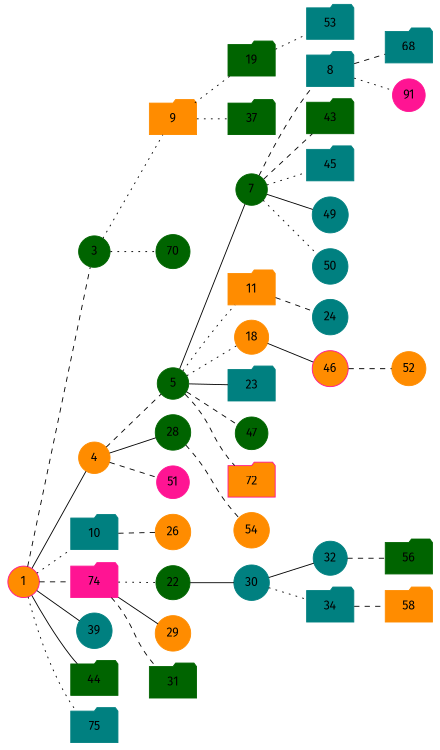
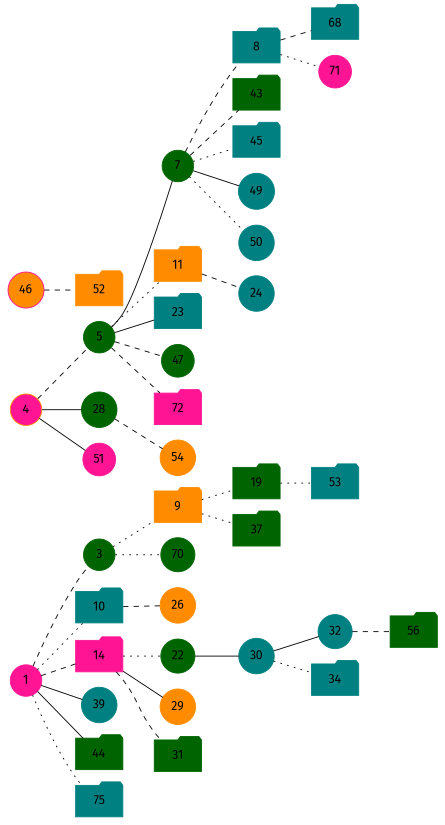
(409, 95) -> (335, 72)
(252, 337) -> none
(409, 369) -> (99, 290)
(94, 458) -> (26, 410)
(133, 470) -> (62, 434)
(252, 481) -> (178, 409)
(59, 520) -> none
(24, 582) -> (26, 681)
(94, 582) -> (99, 656)
(409, 606) -> none
